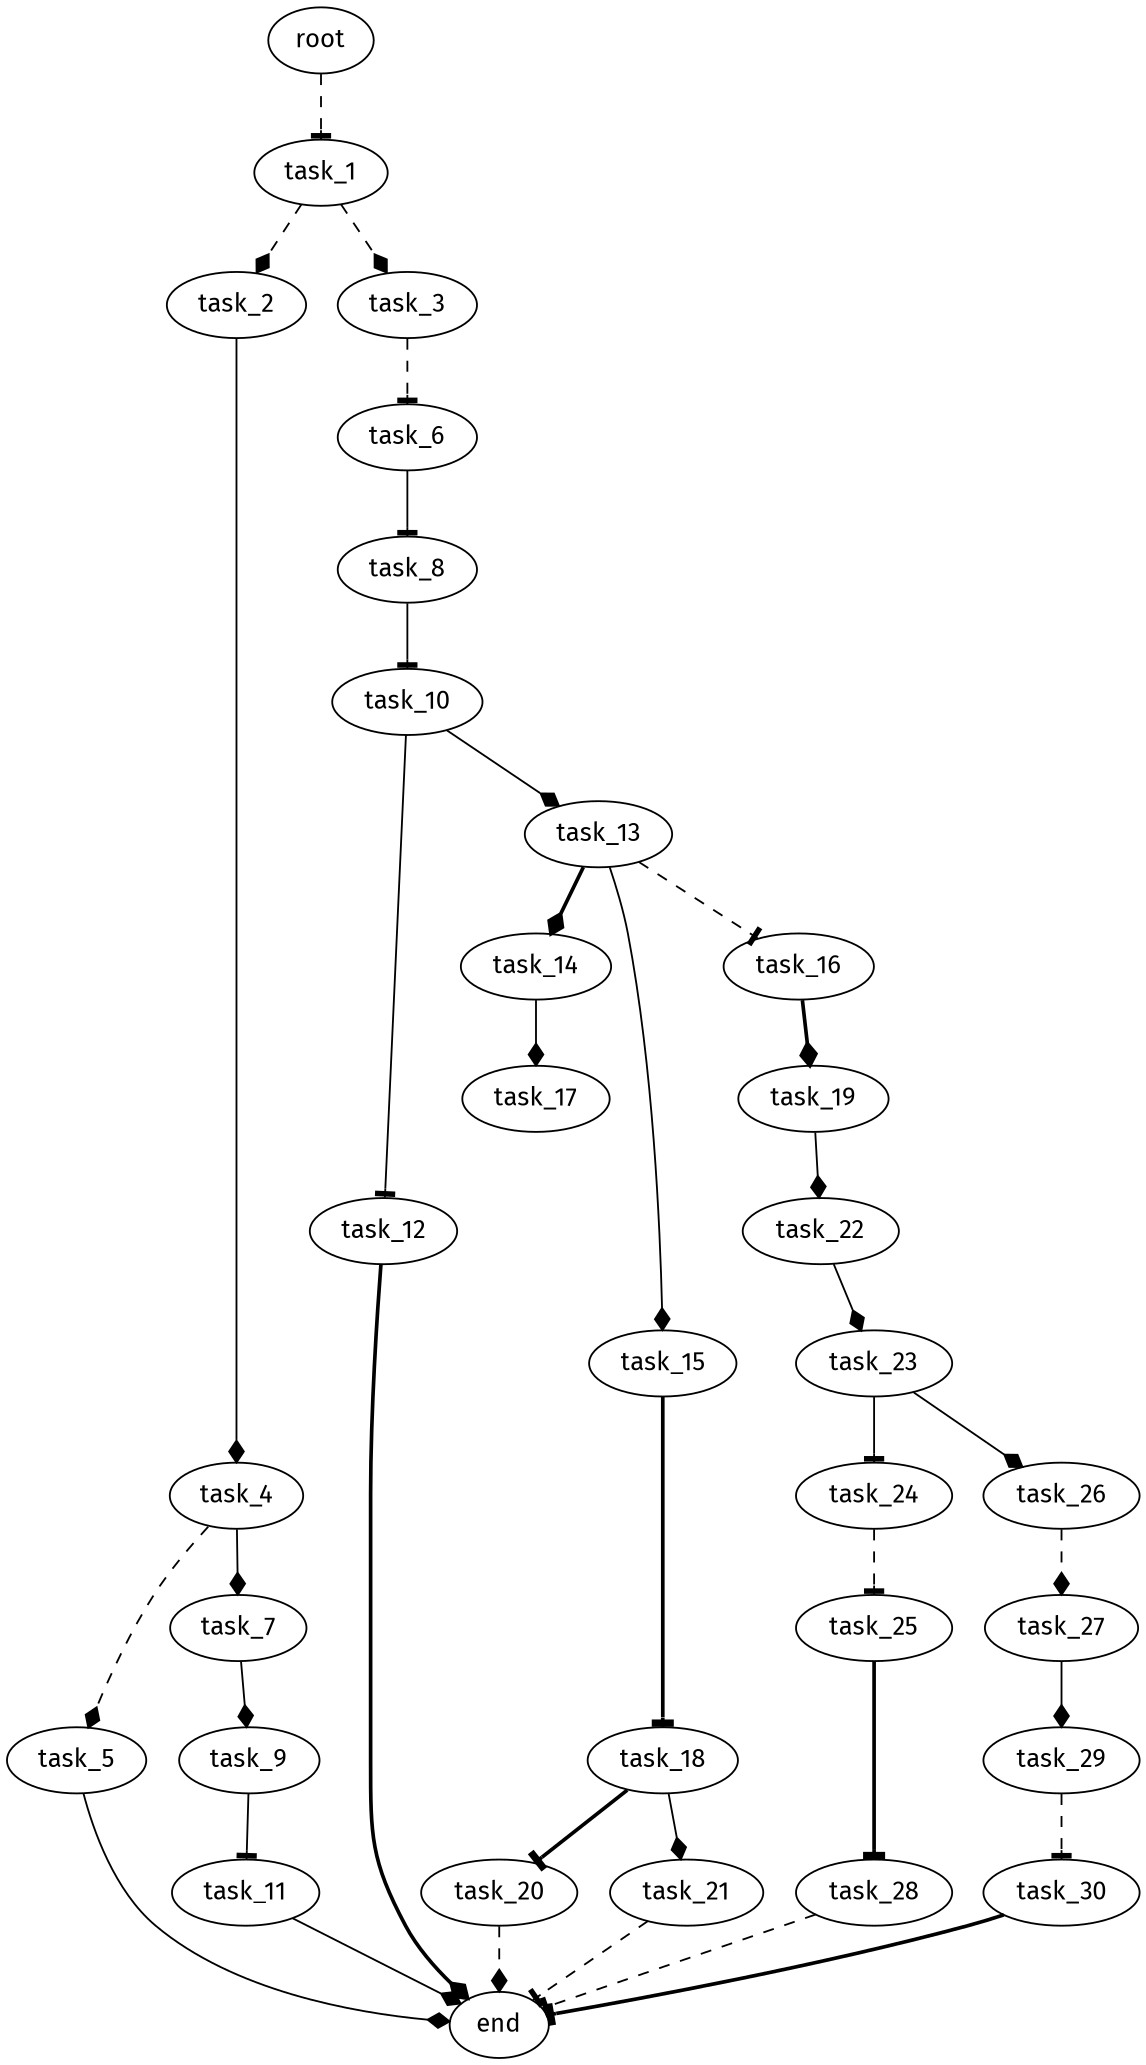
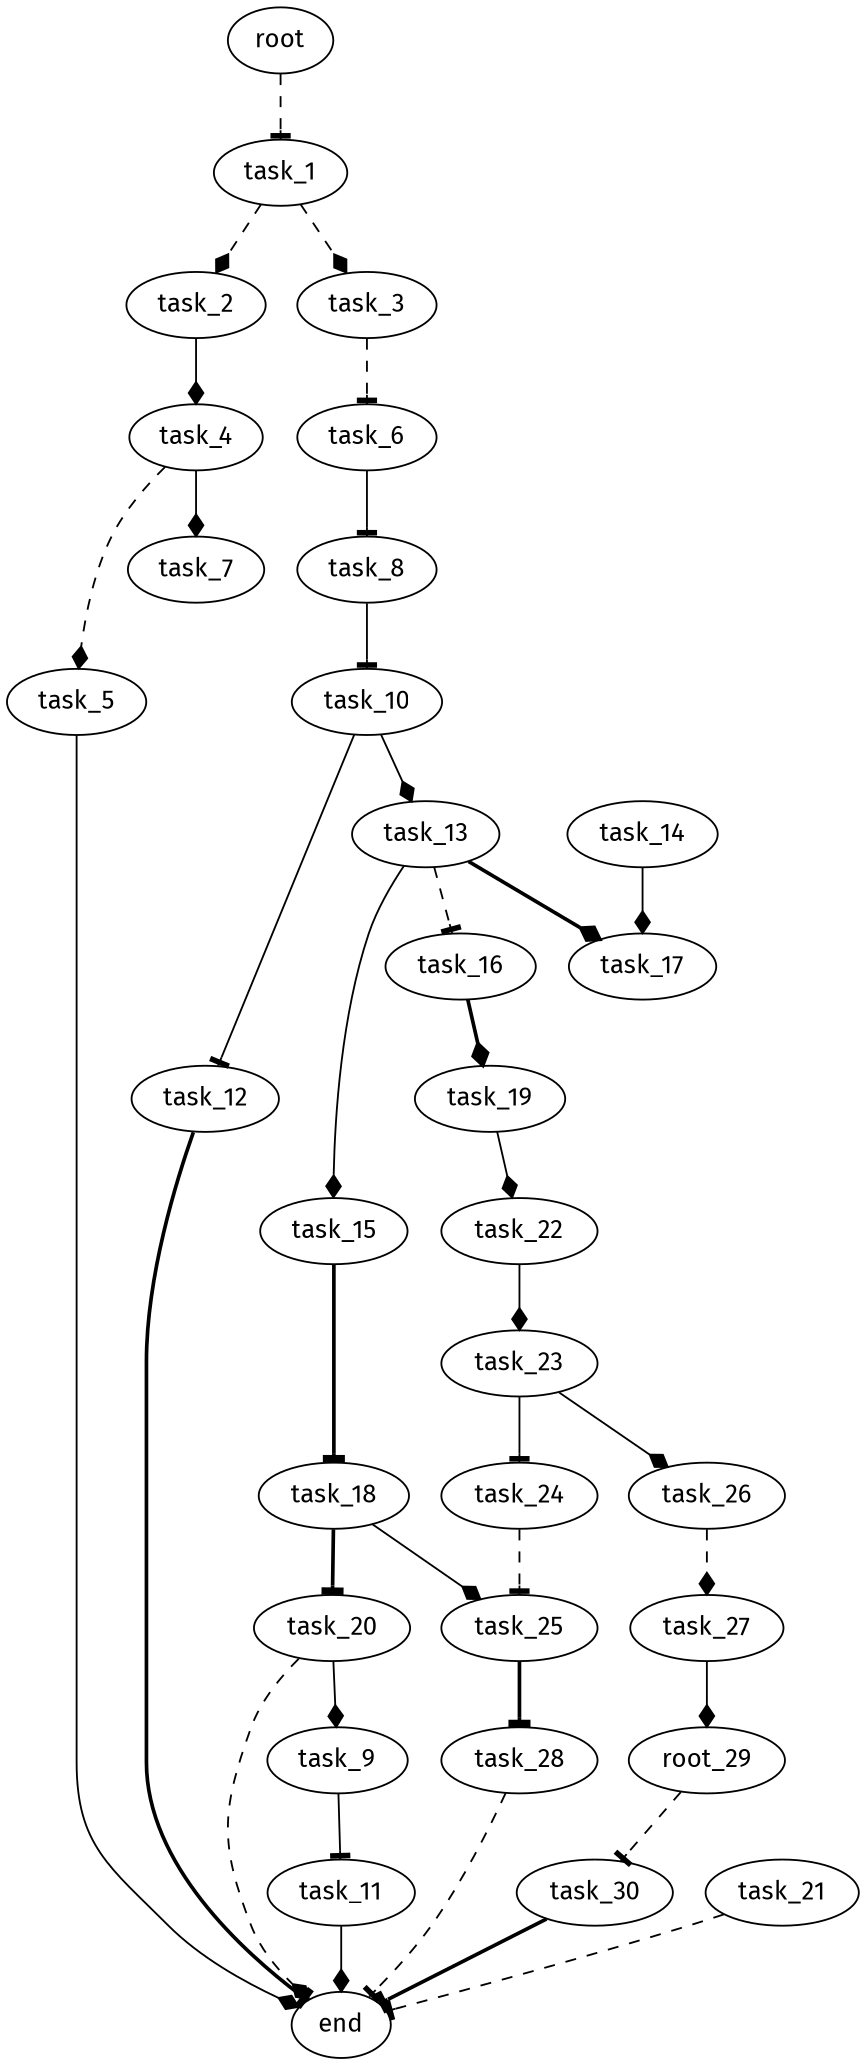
(572, 890) -> (524, 895)
(371, 1635) -> (146, 1588)
(243, 1683) -> (334, 1683)
(1062, 1760) -> (707, 1760)
(673, 1816) -> (417, 1555)
